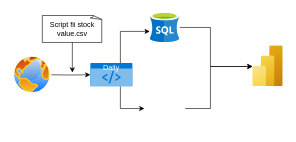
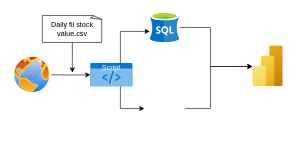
(72, 29) -> (72, 29)
(111, 68) -> (111, 68)
